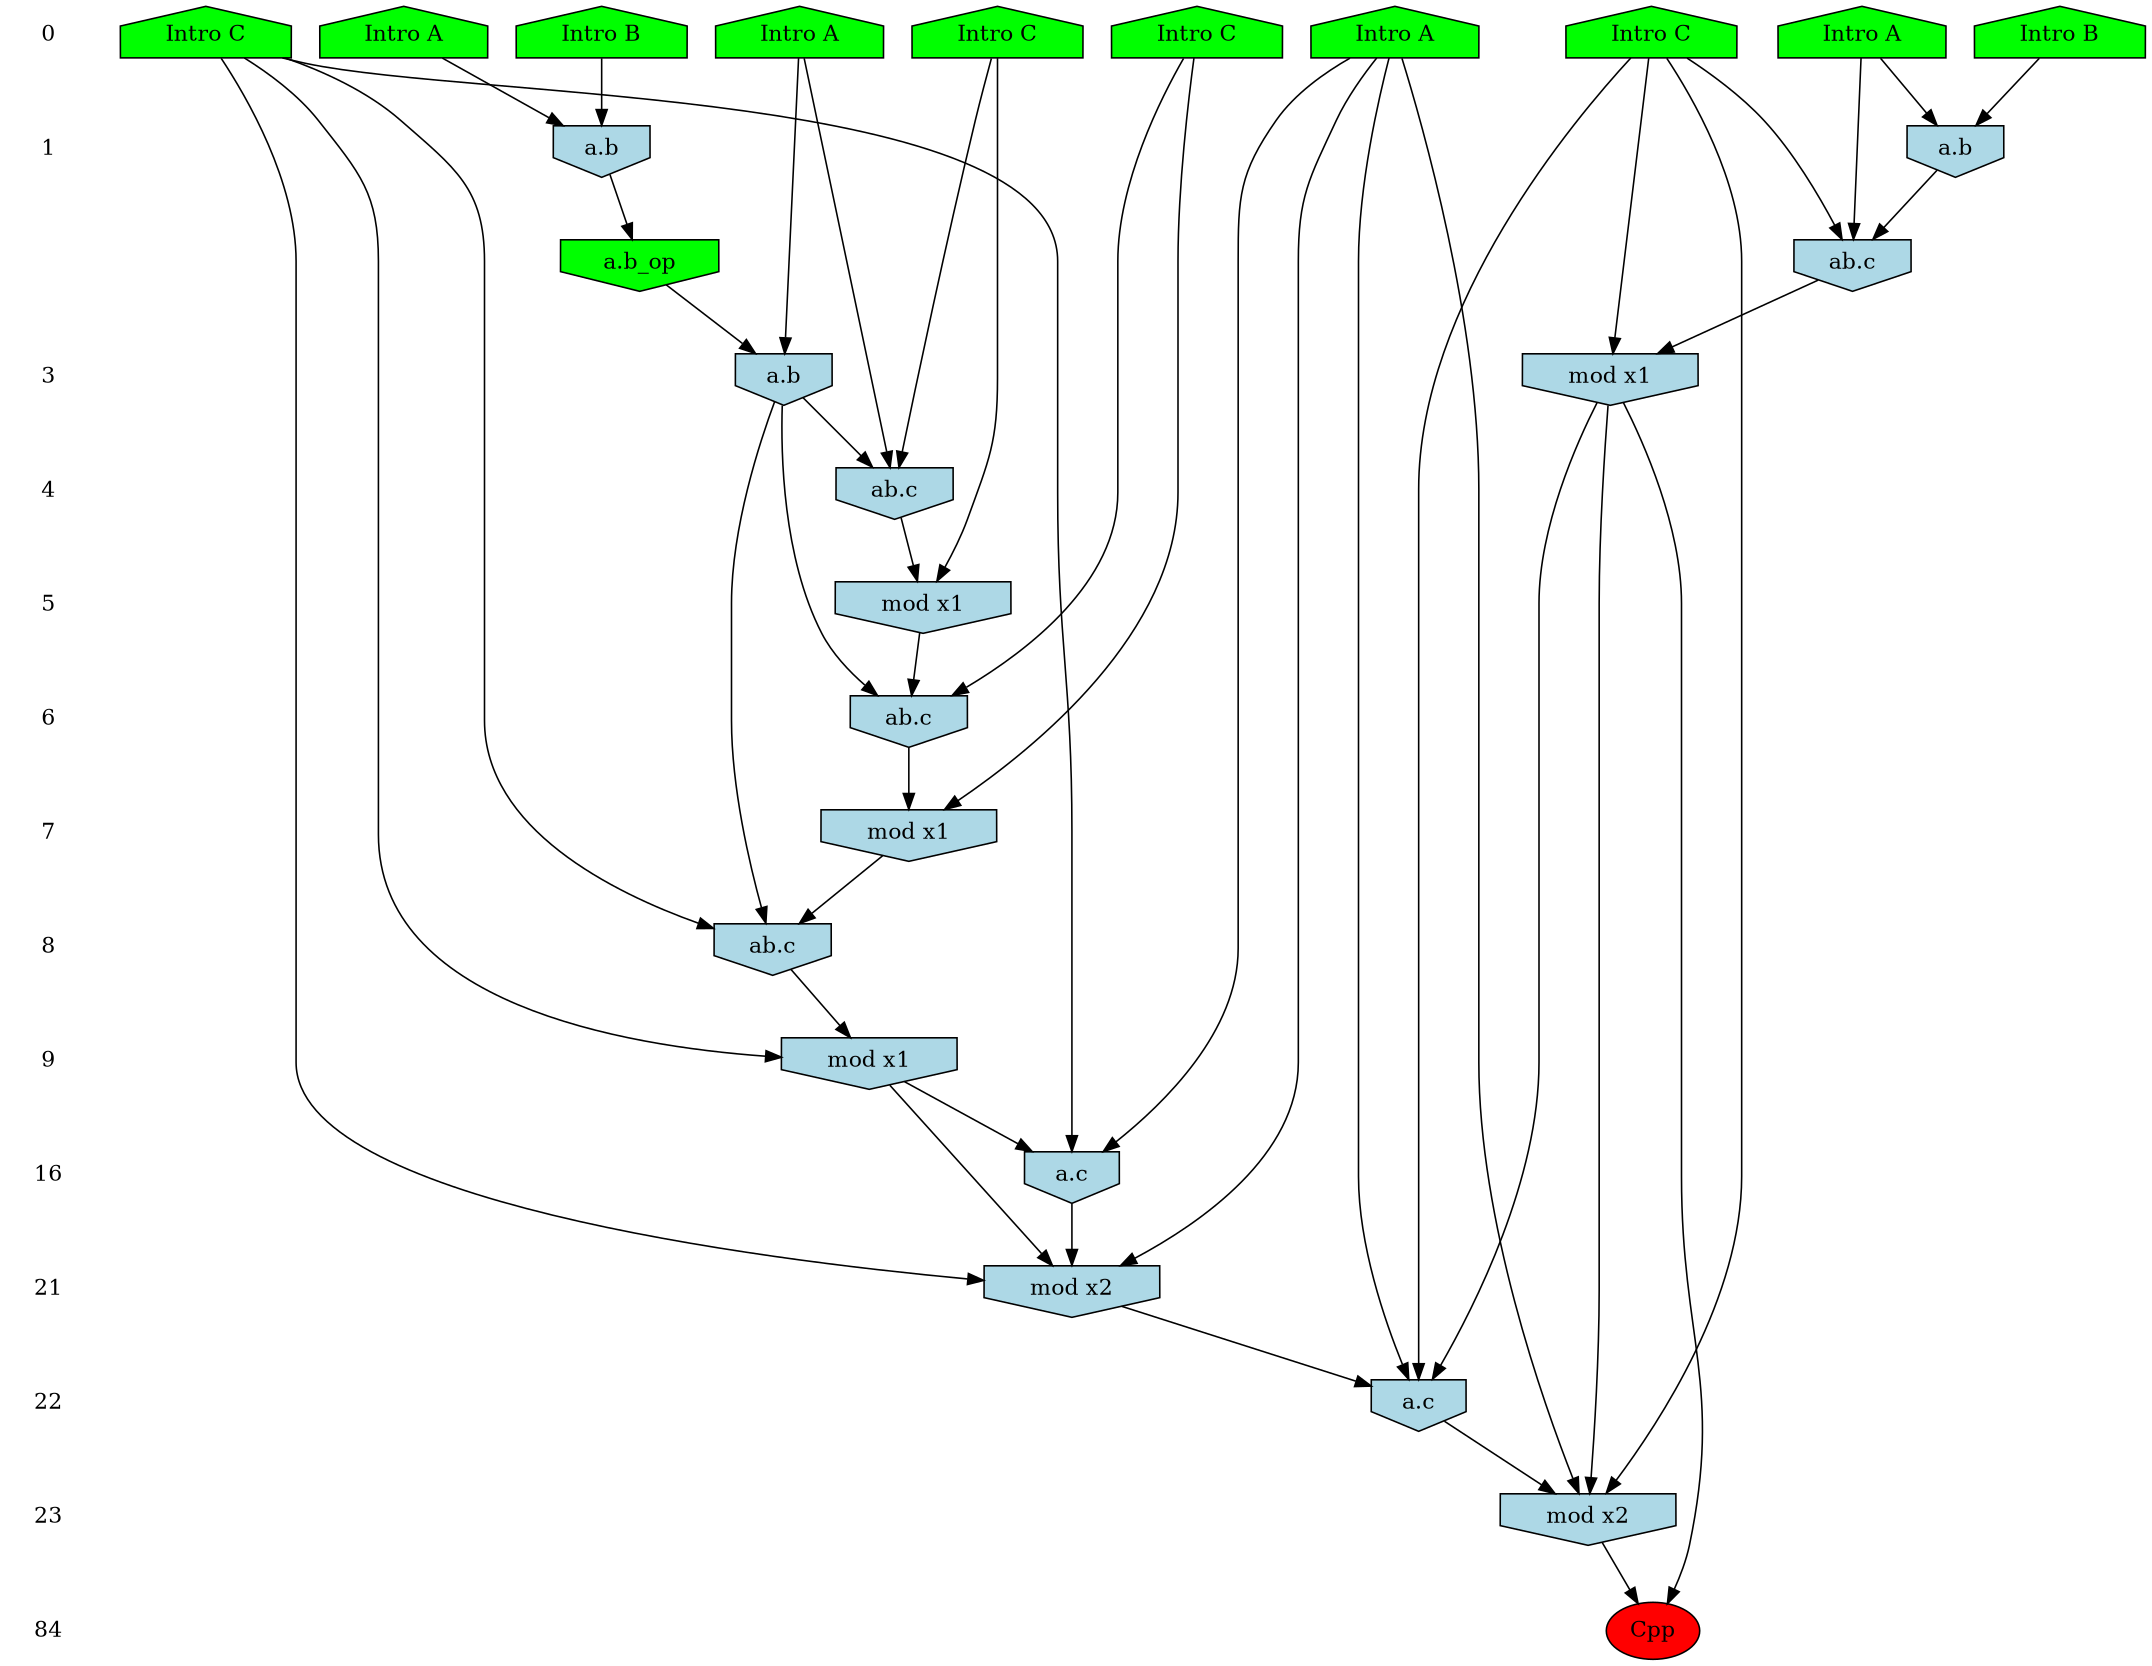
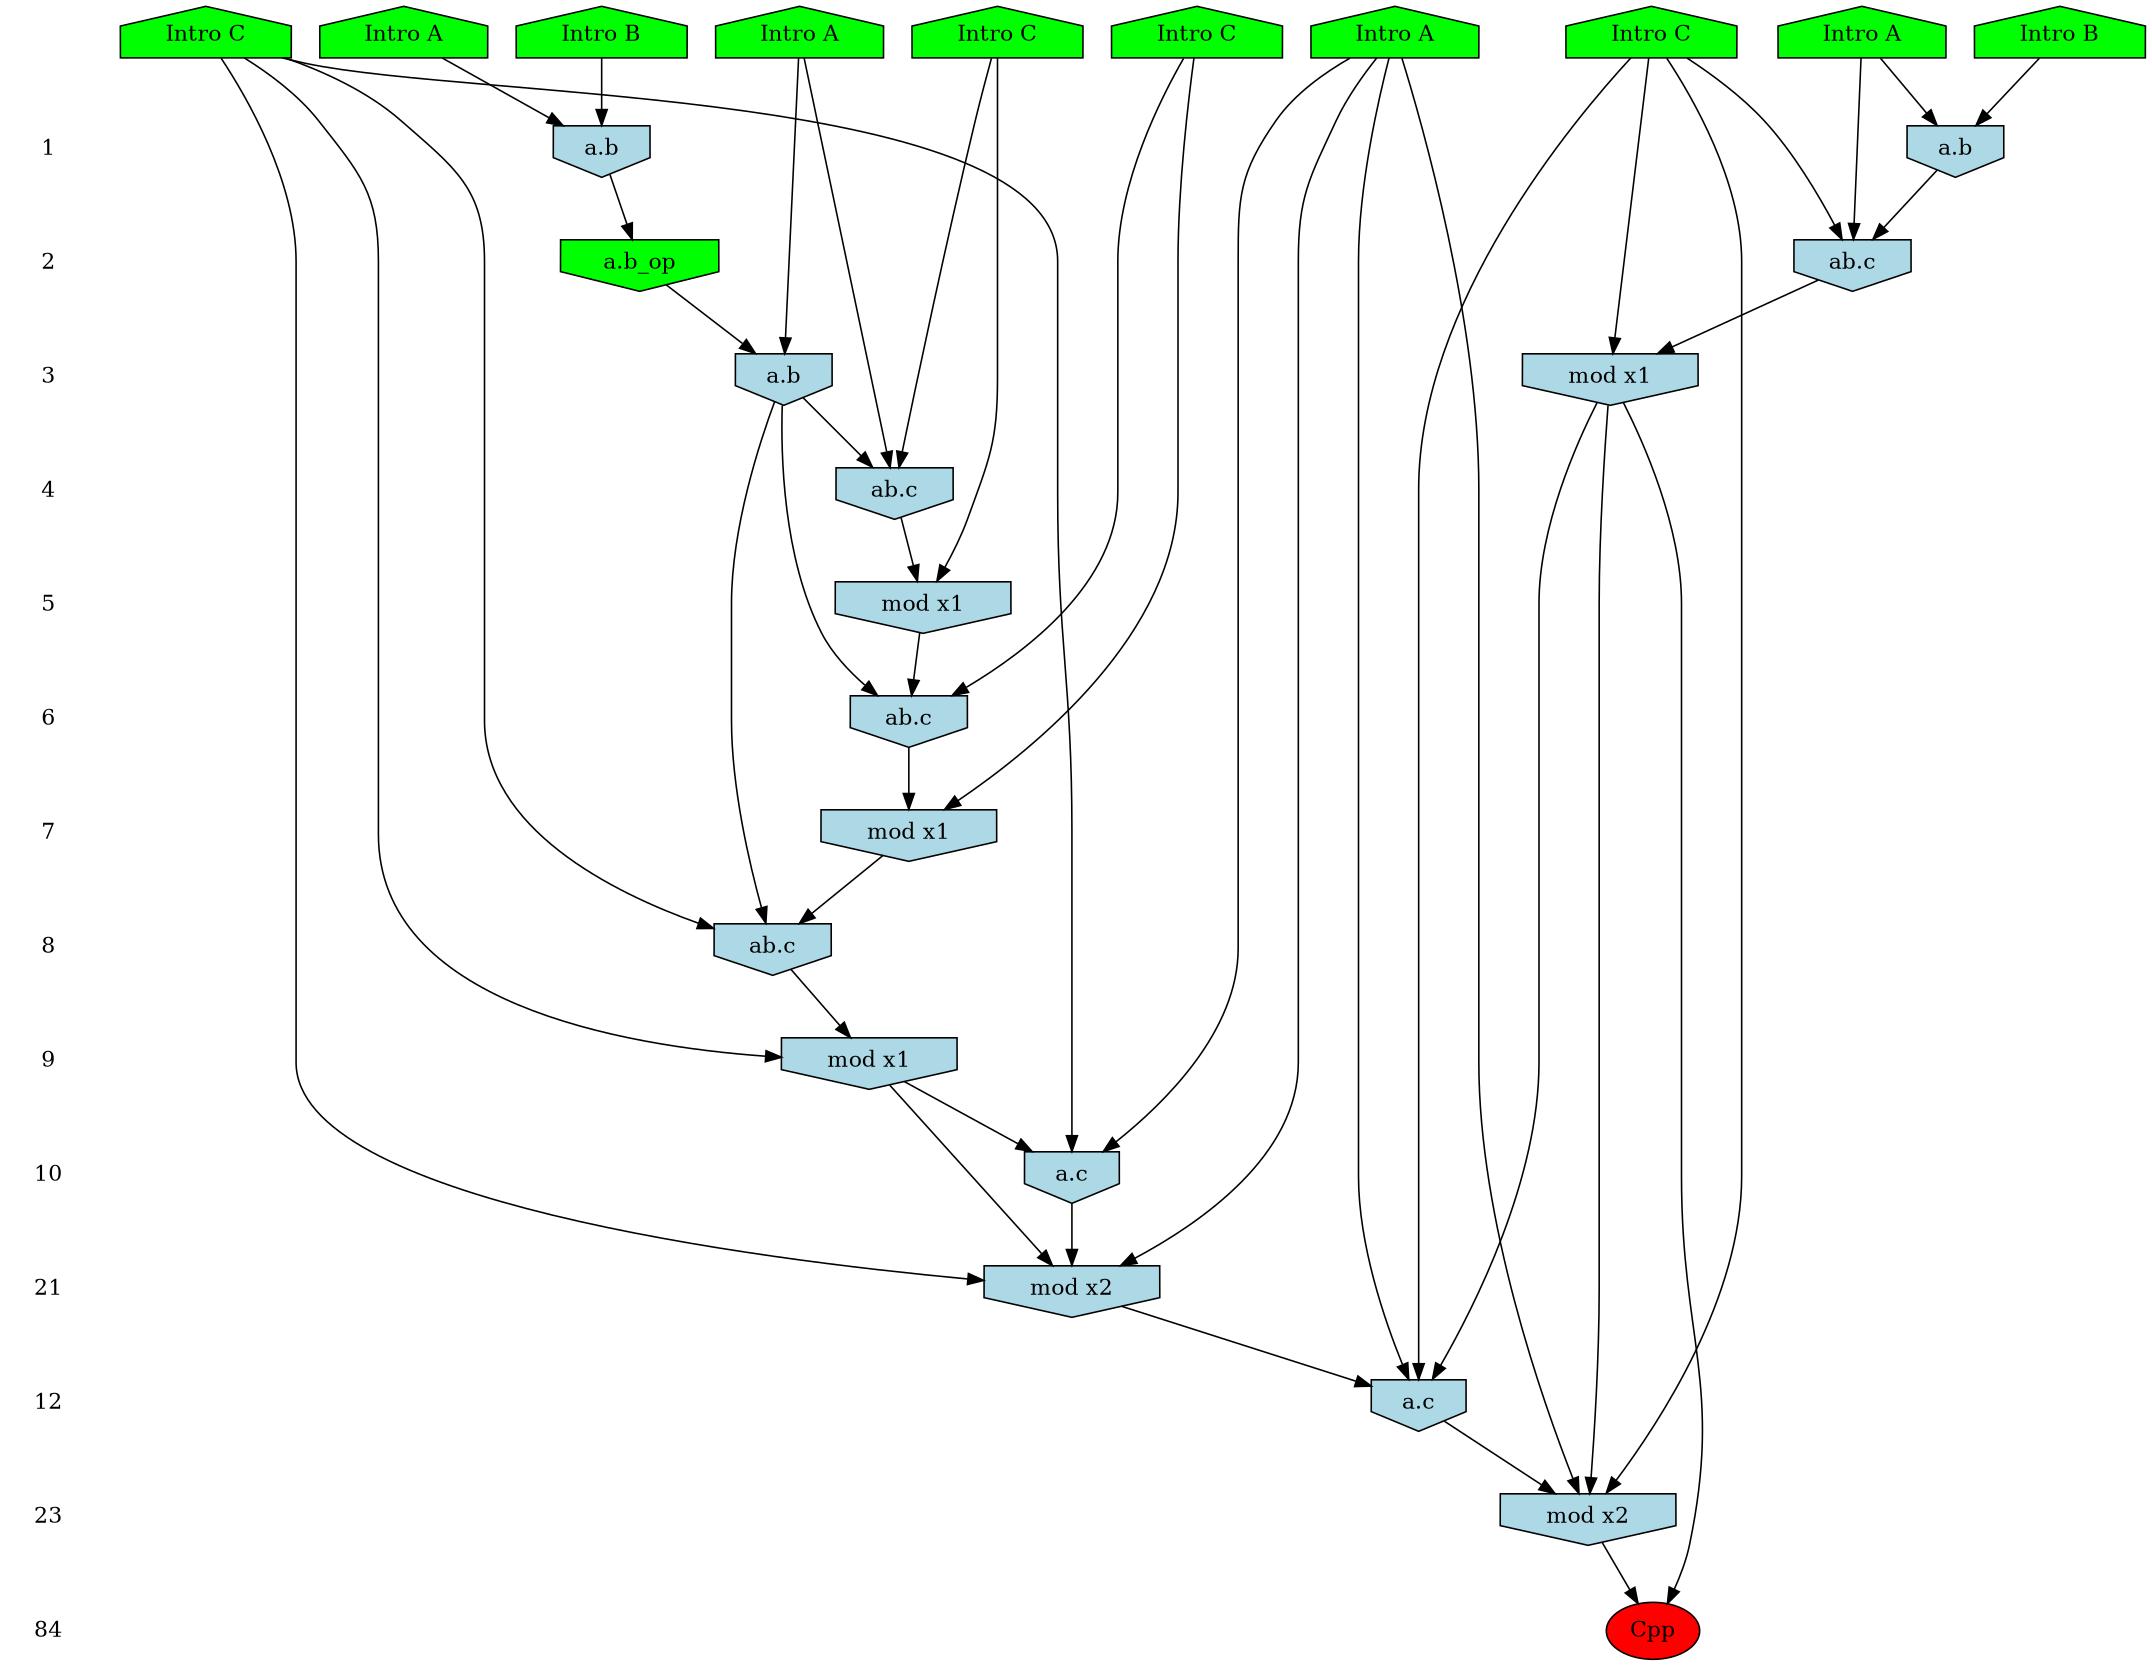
(49, 35) -> none
none -> (49, 263)
(49, 1175) -> (49, 1175)
(49, 1403) -> (49, 1403)
